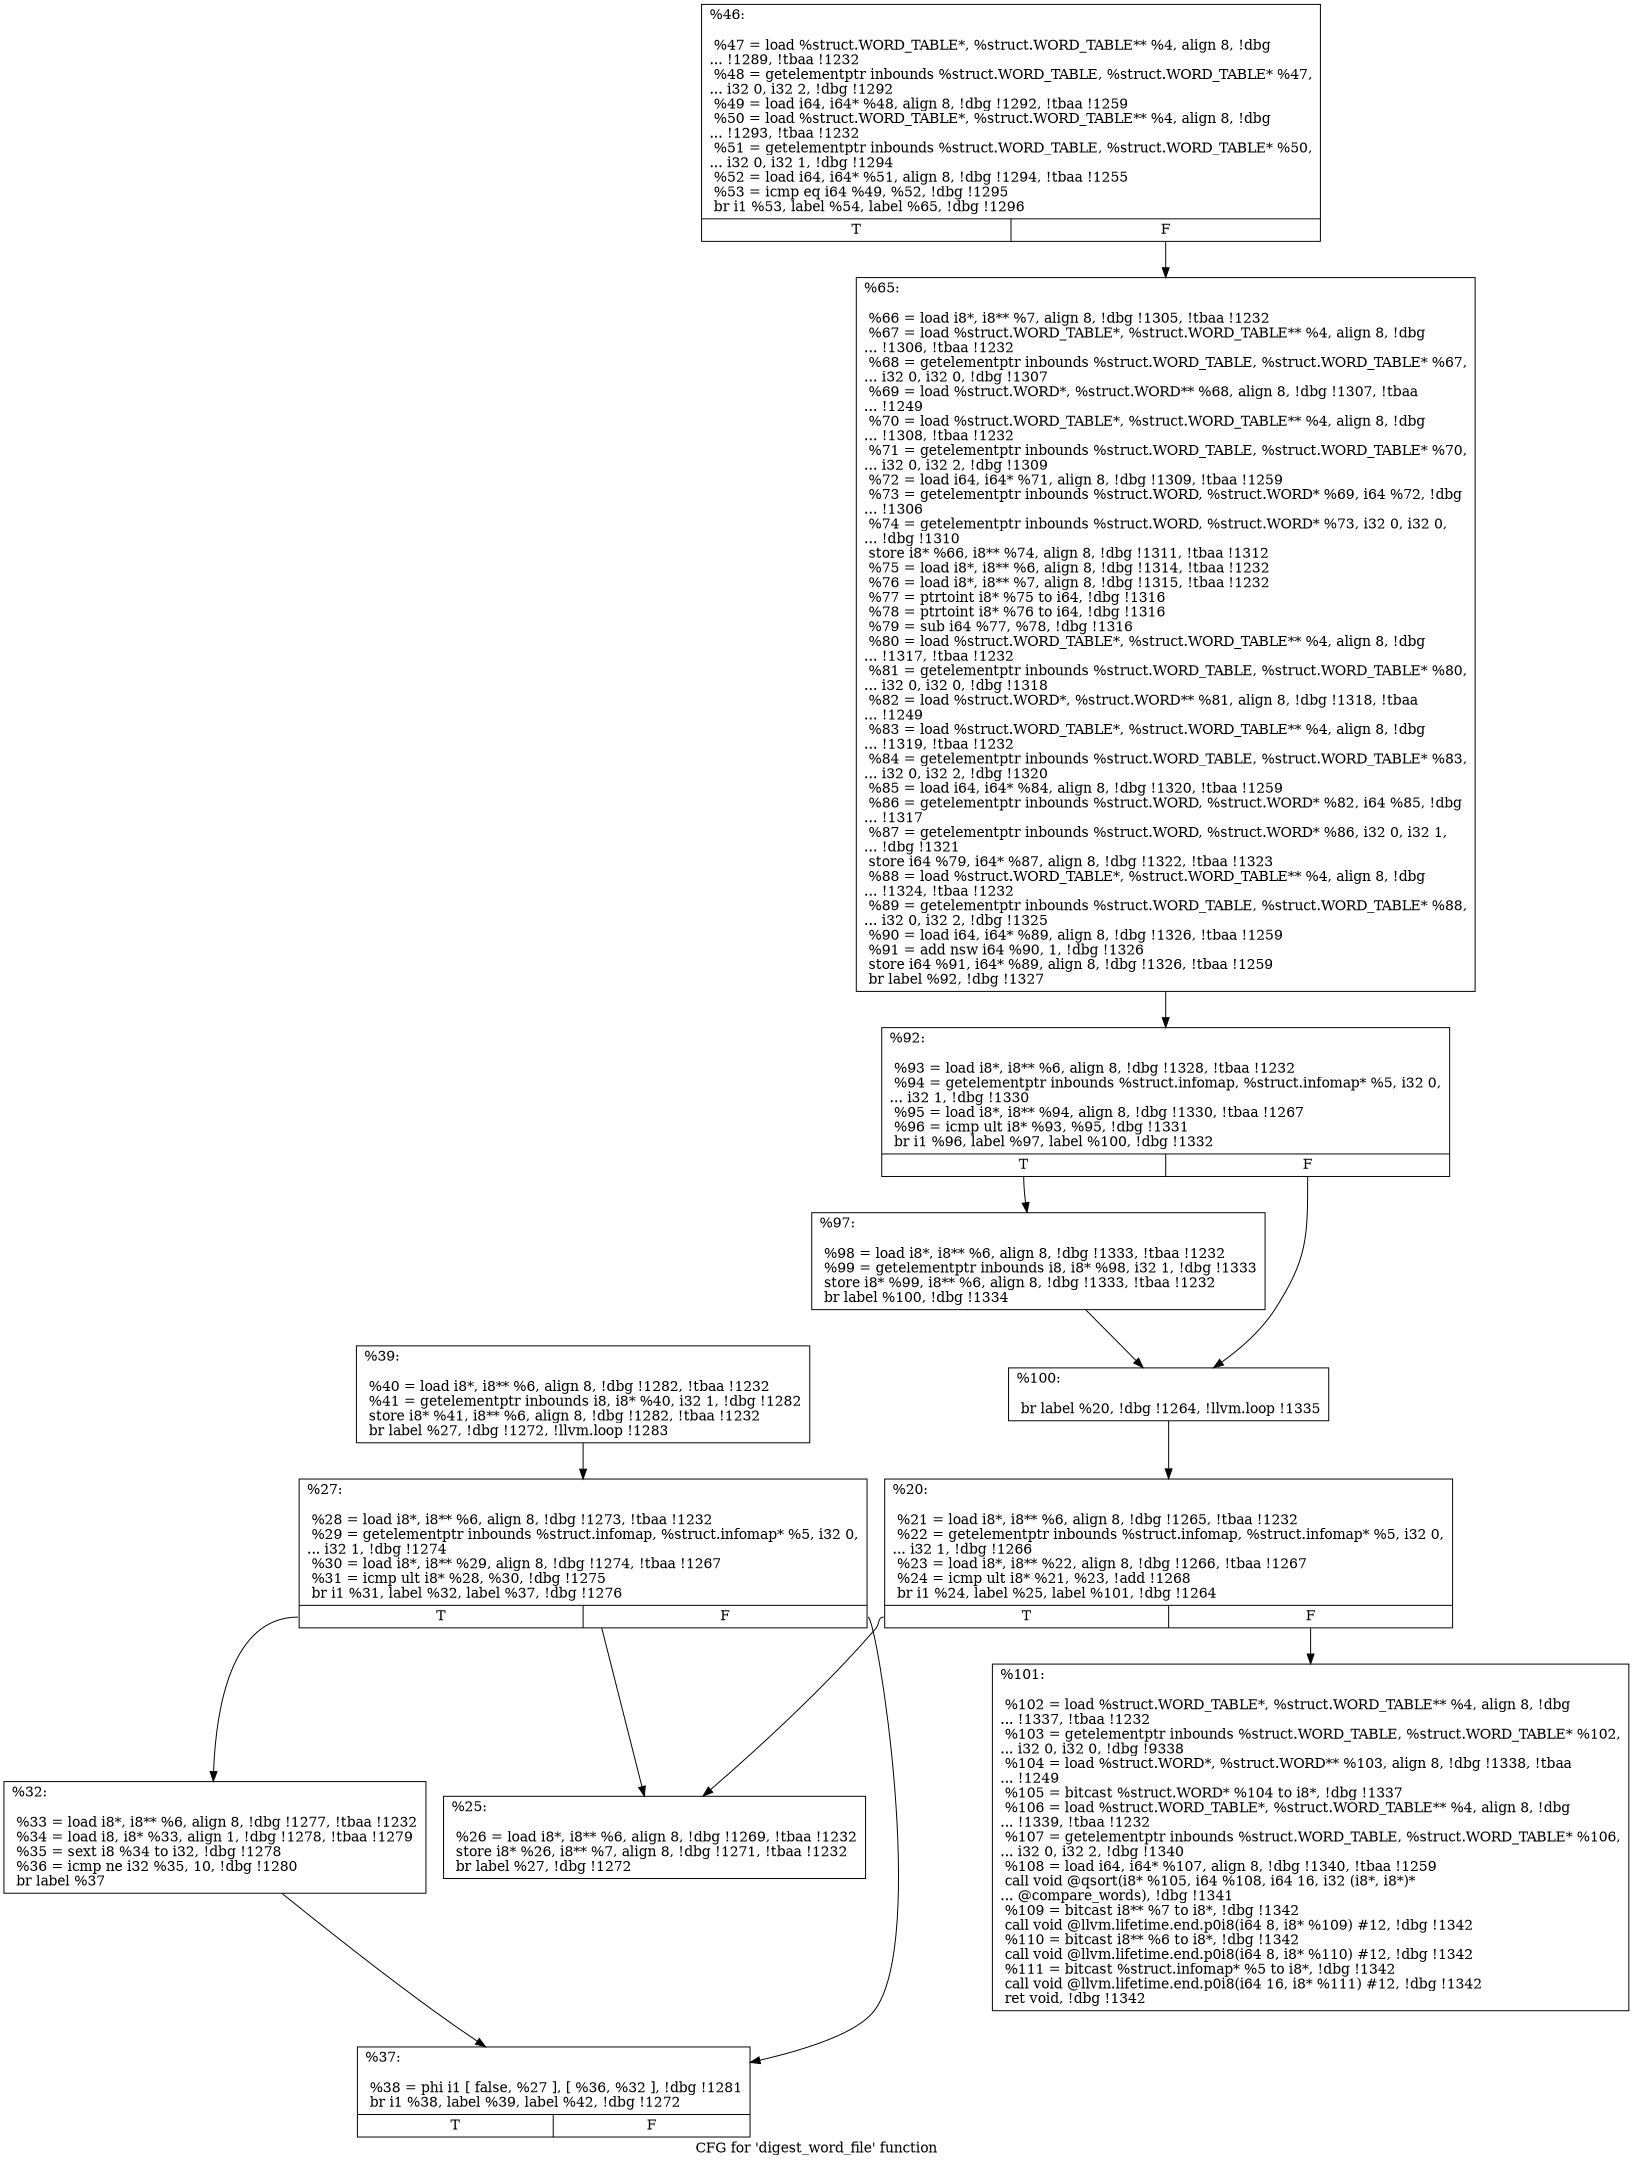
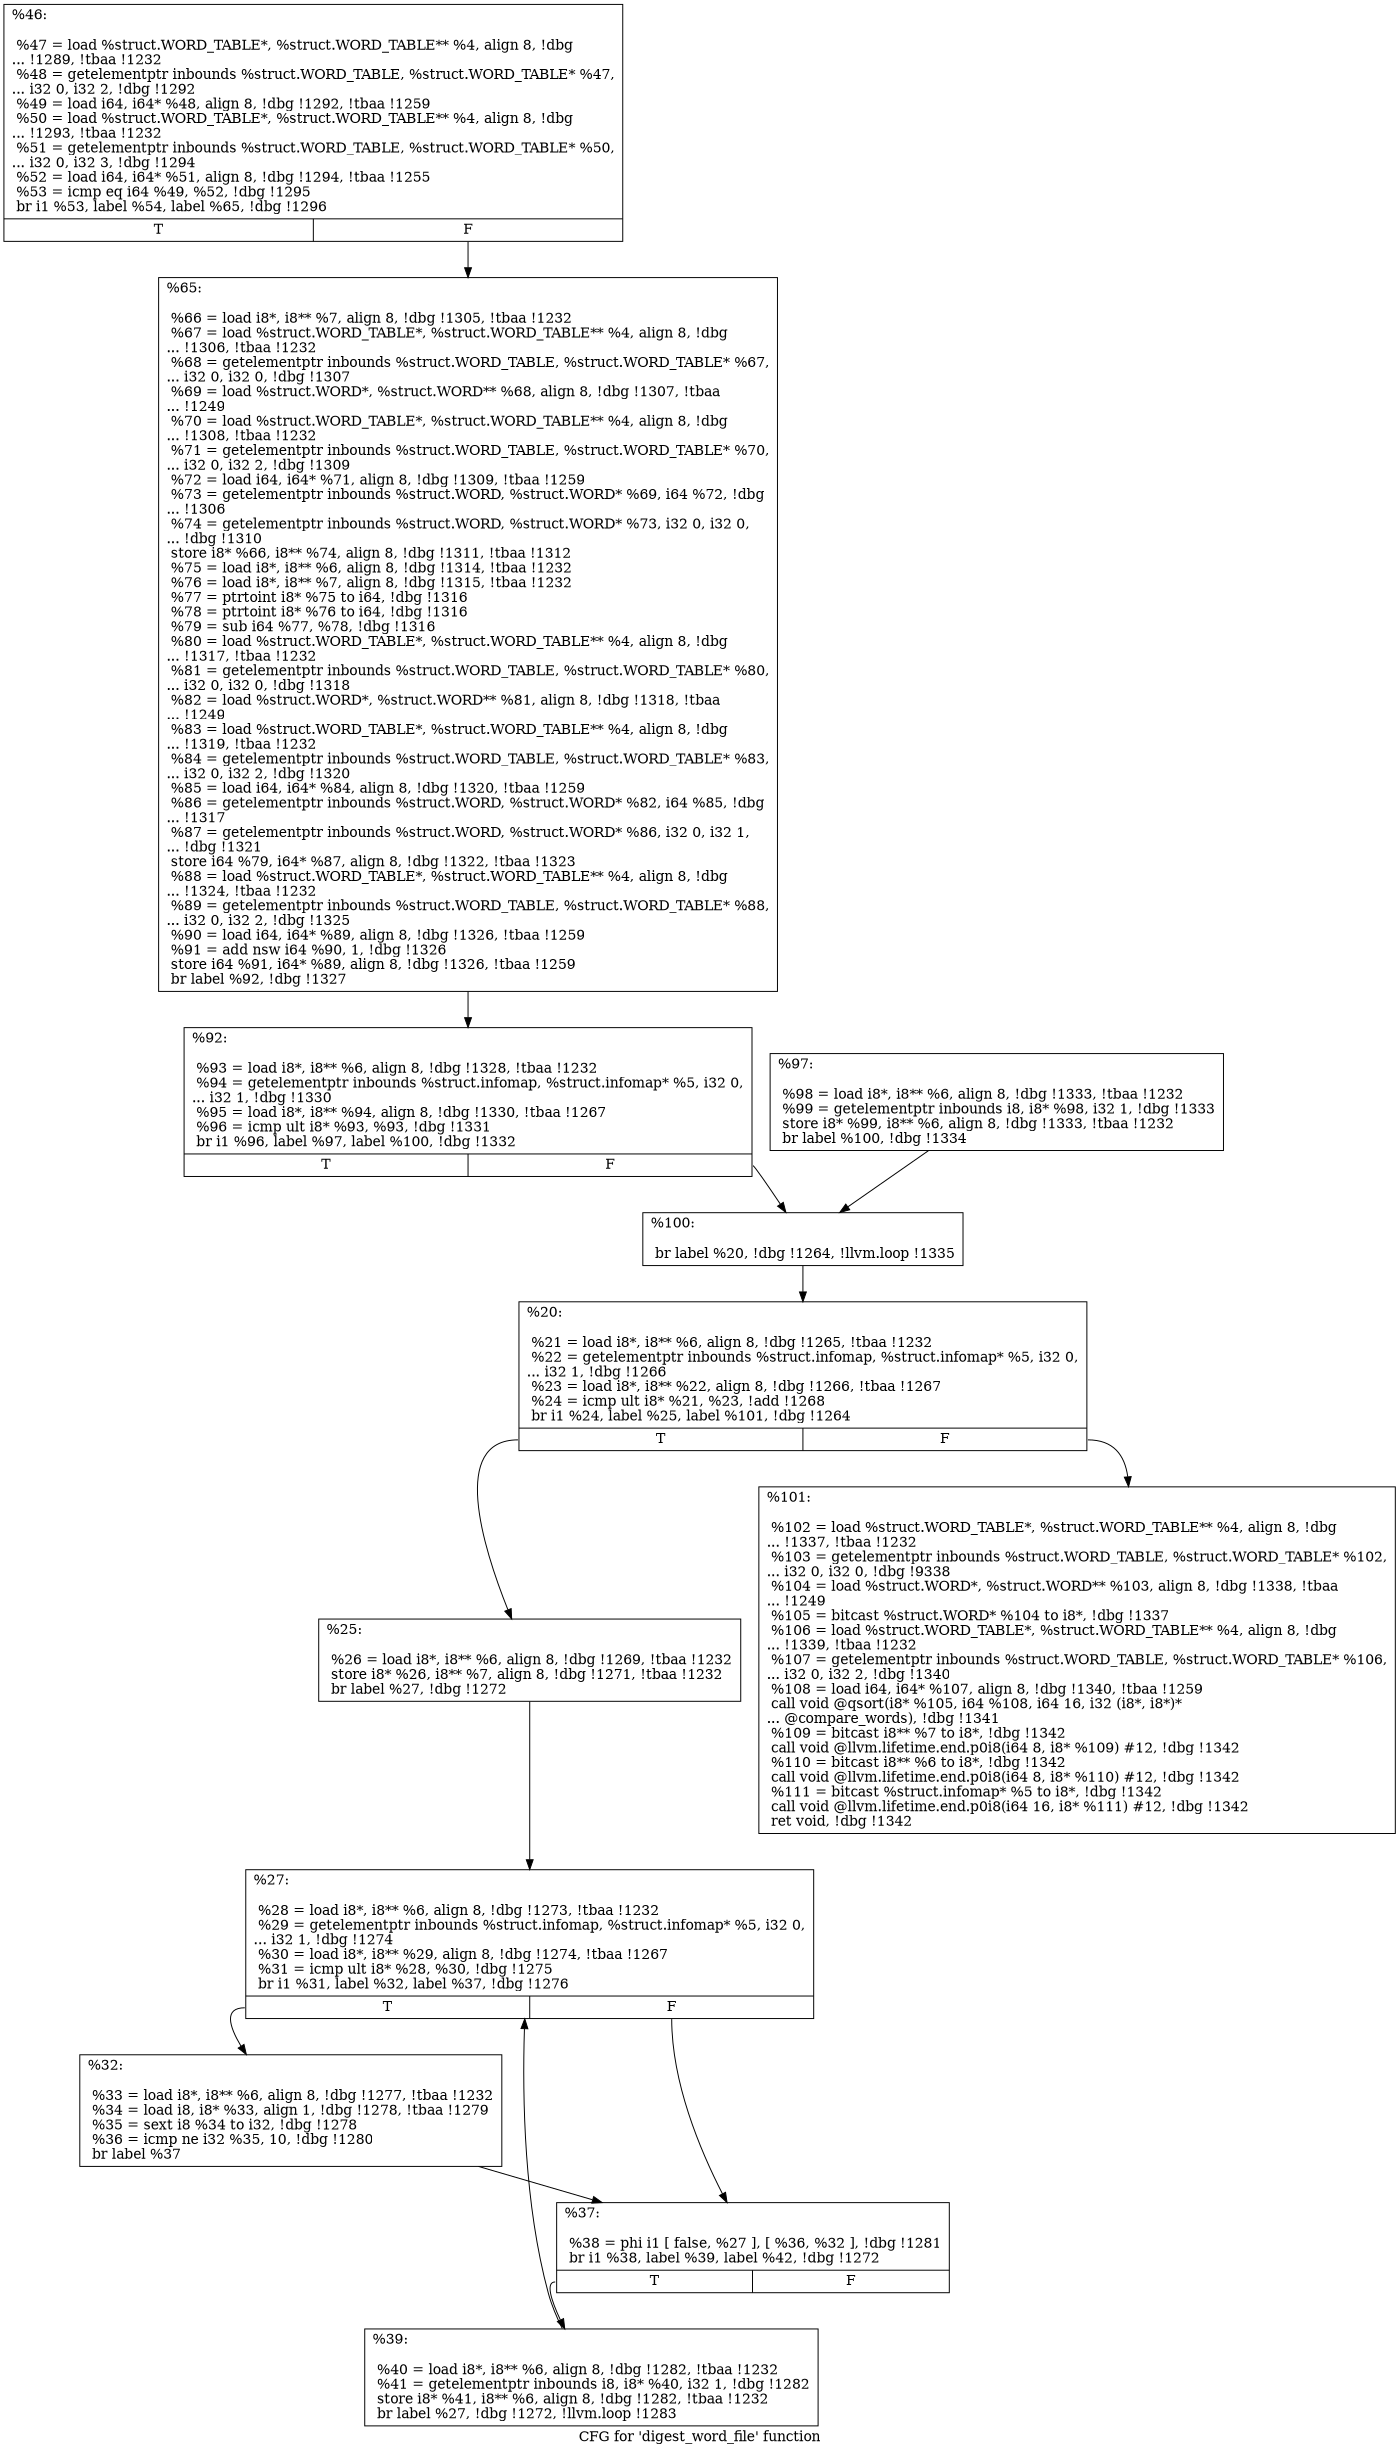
(801, 163) -> (104, 163)
(1039, 1128) -> (342, 1128)
(1024, 1190) -> none
(622, 1707) -> (530, 1781)
none -> (552, 2300)
